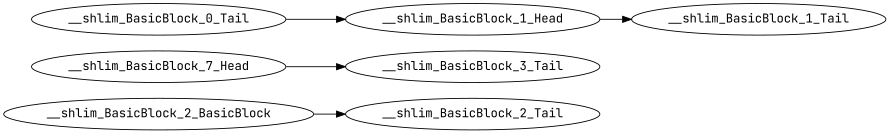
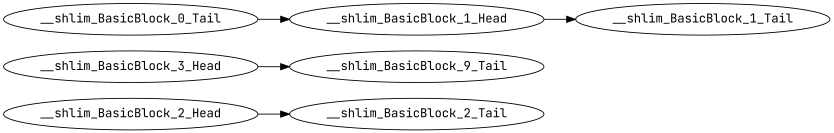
(159, 67) -> (131, 67)
(473, 67) -> (417, 67)
(159, 114) -> (131, 114)
